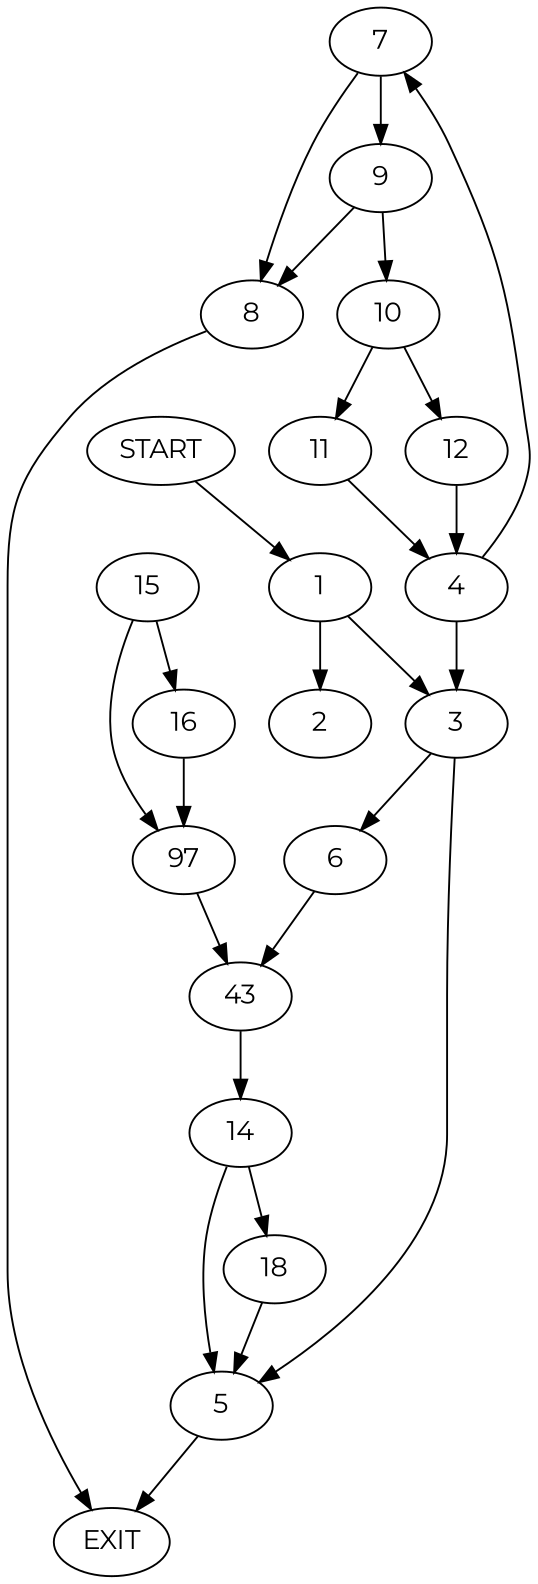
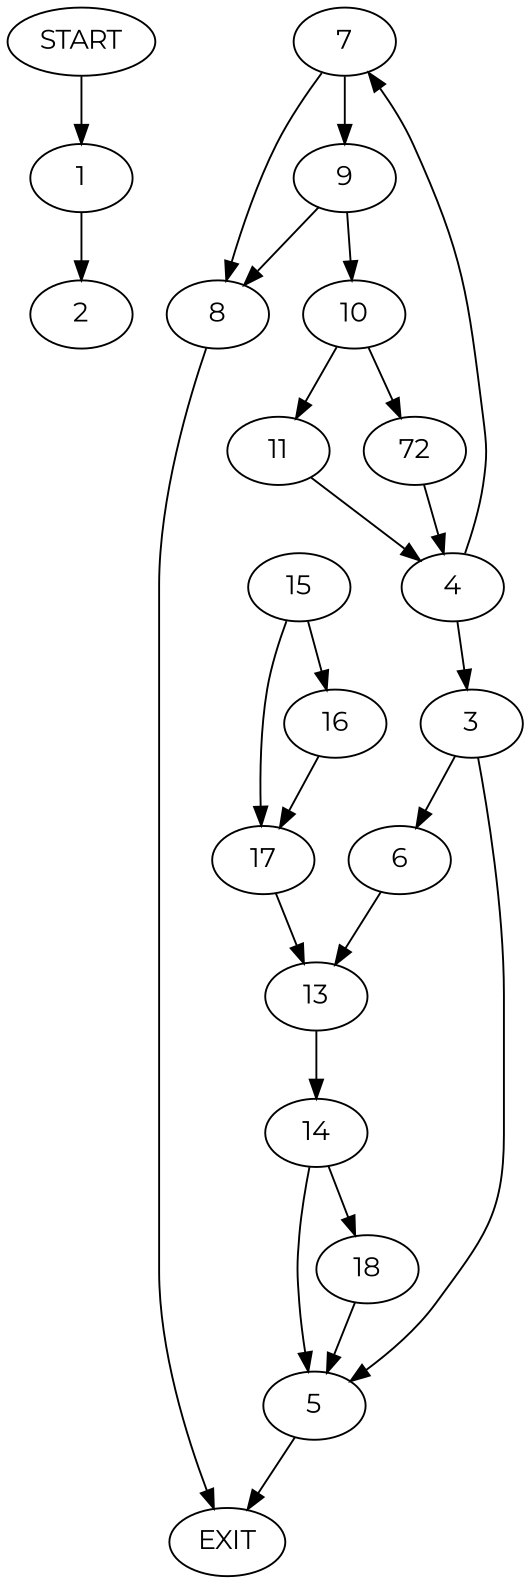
(457, 451) -> (415, 451)
(381, 649) -> none
(184, 860) -> (263, 860)
(241, 996) -> (316, 996)
